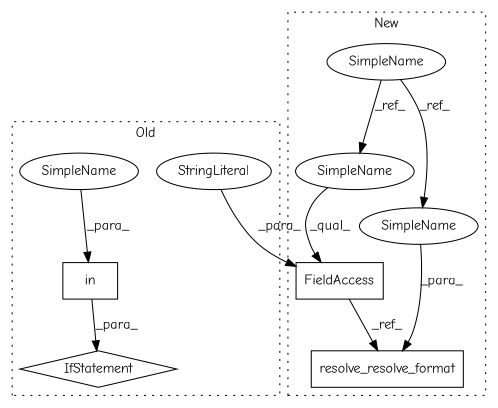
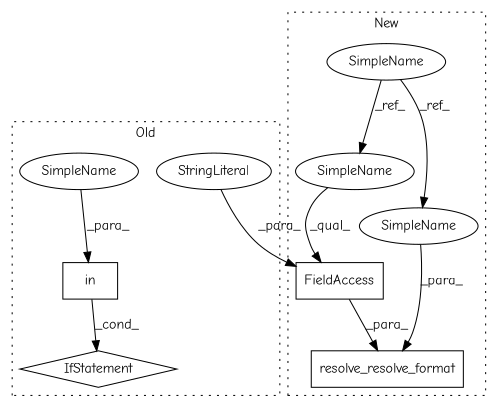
(117, 325) -> (117, 325)
(387, 325) -> (387, 325)
